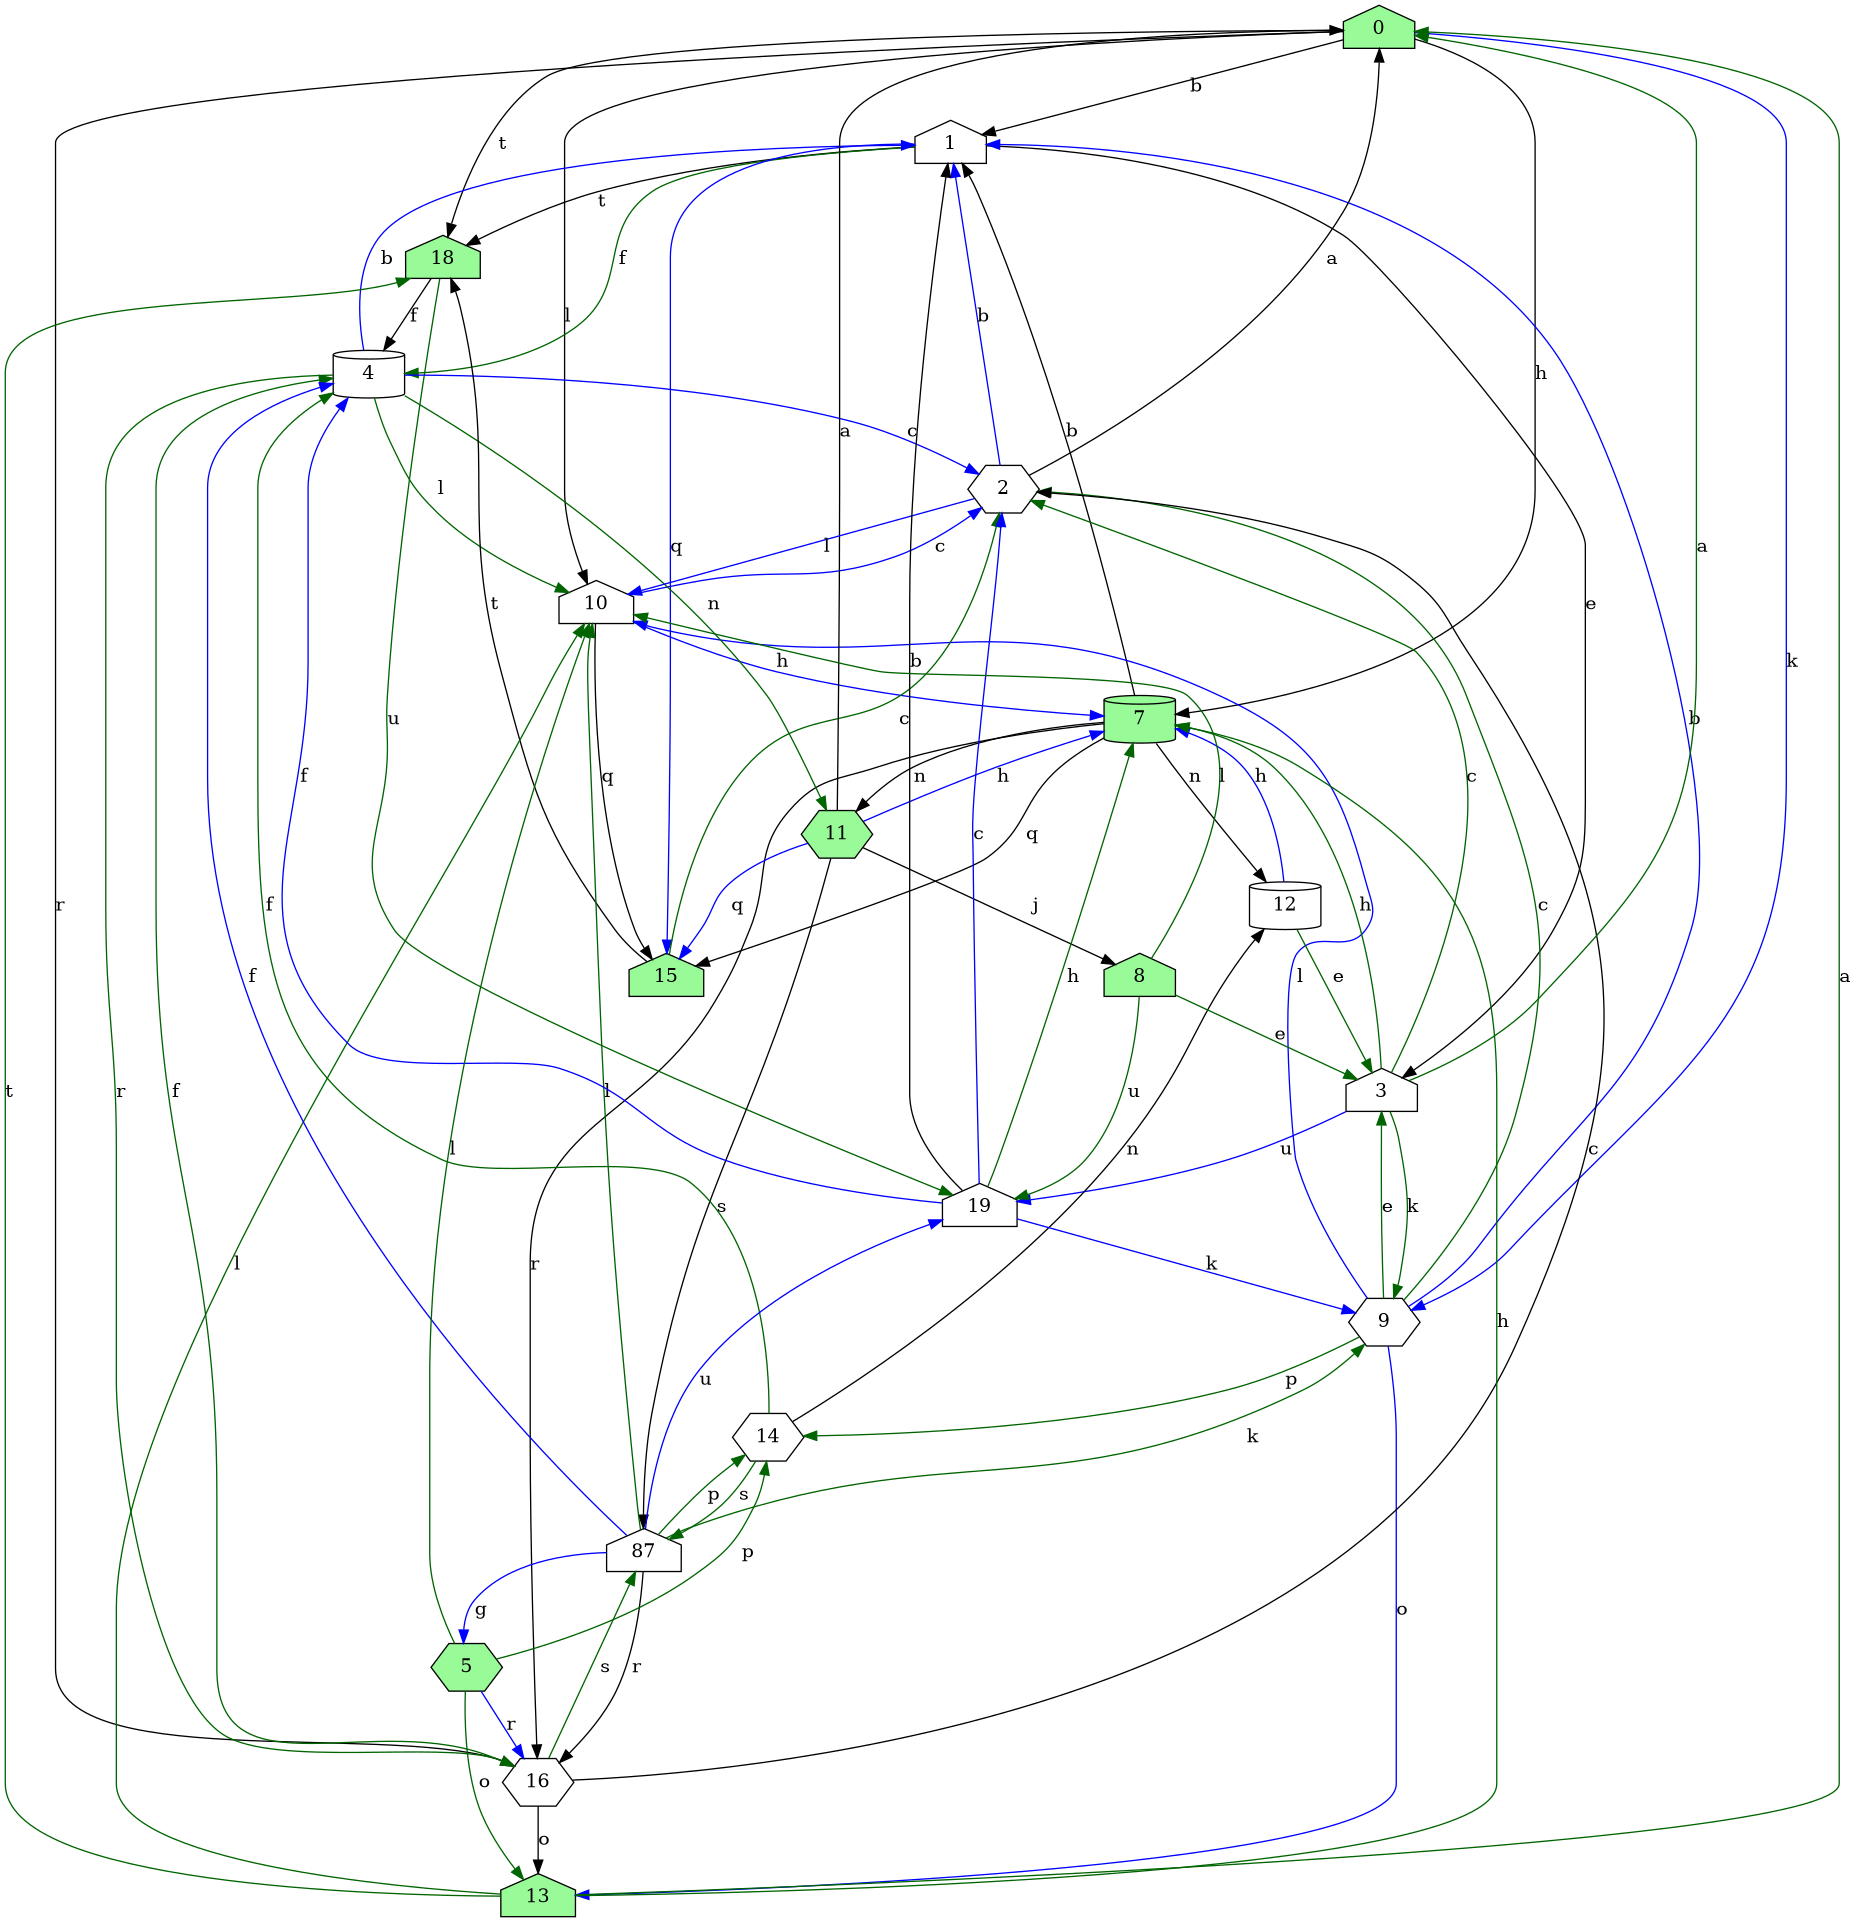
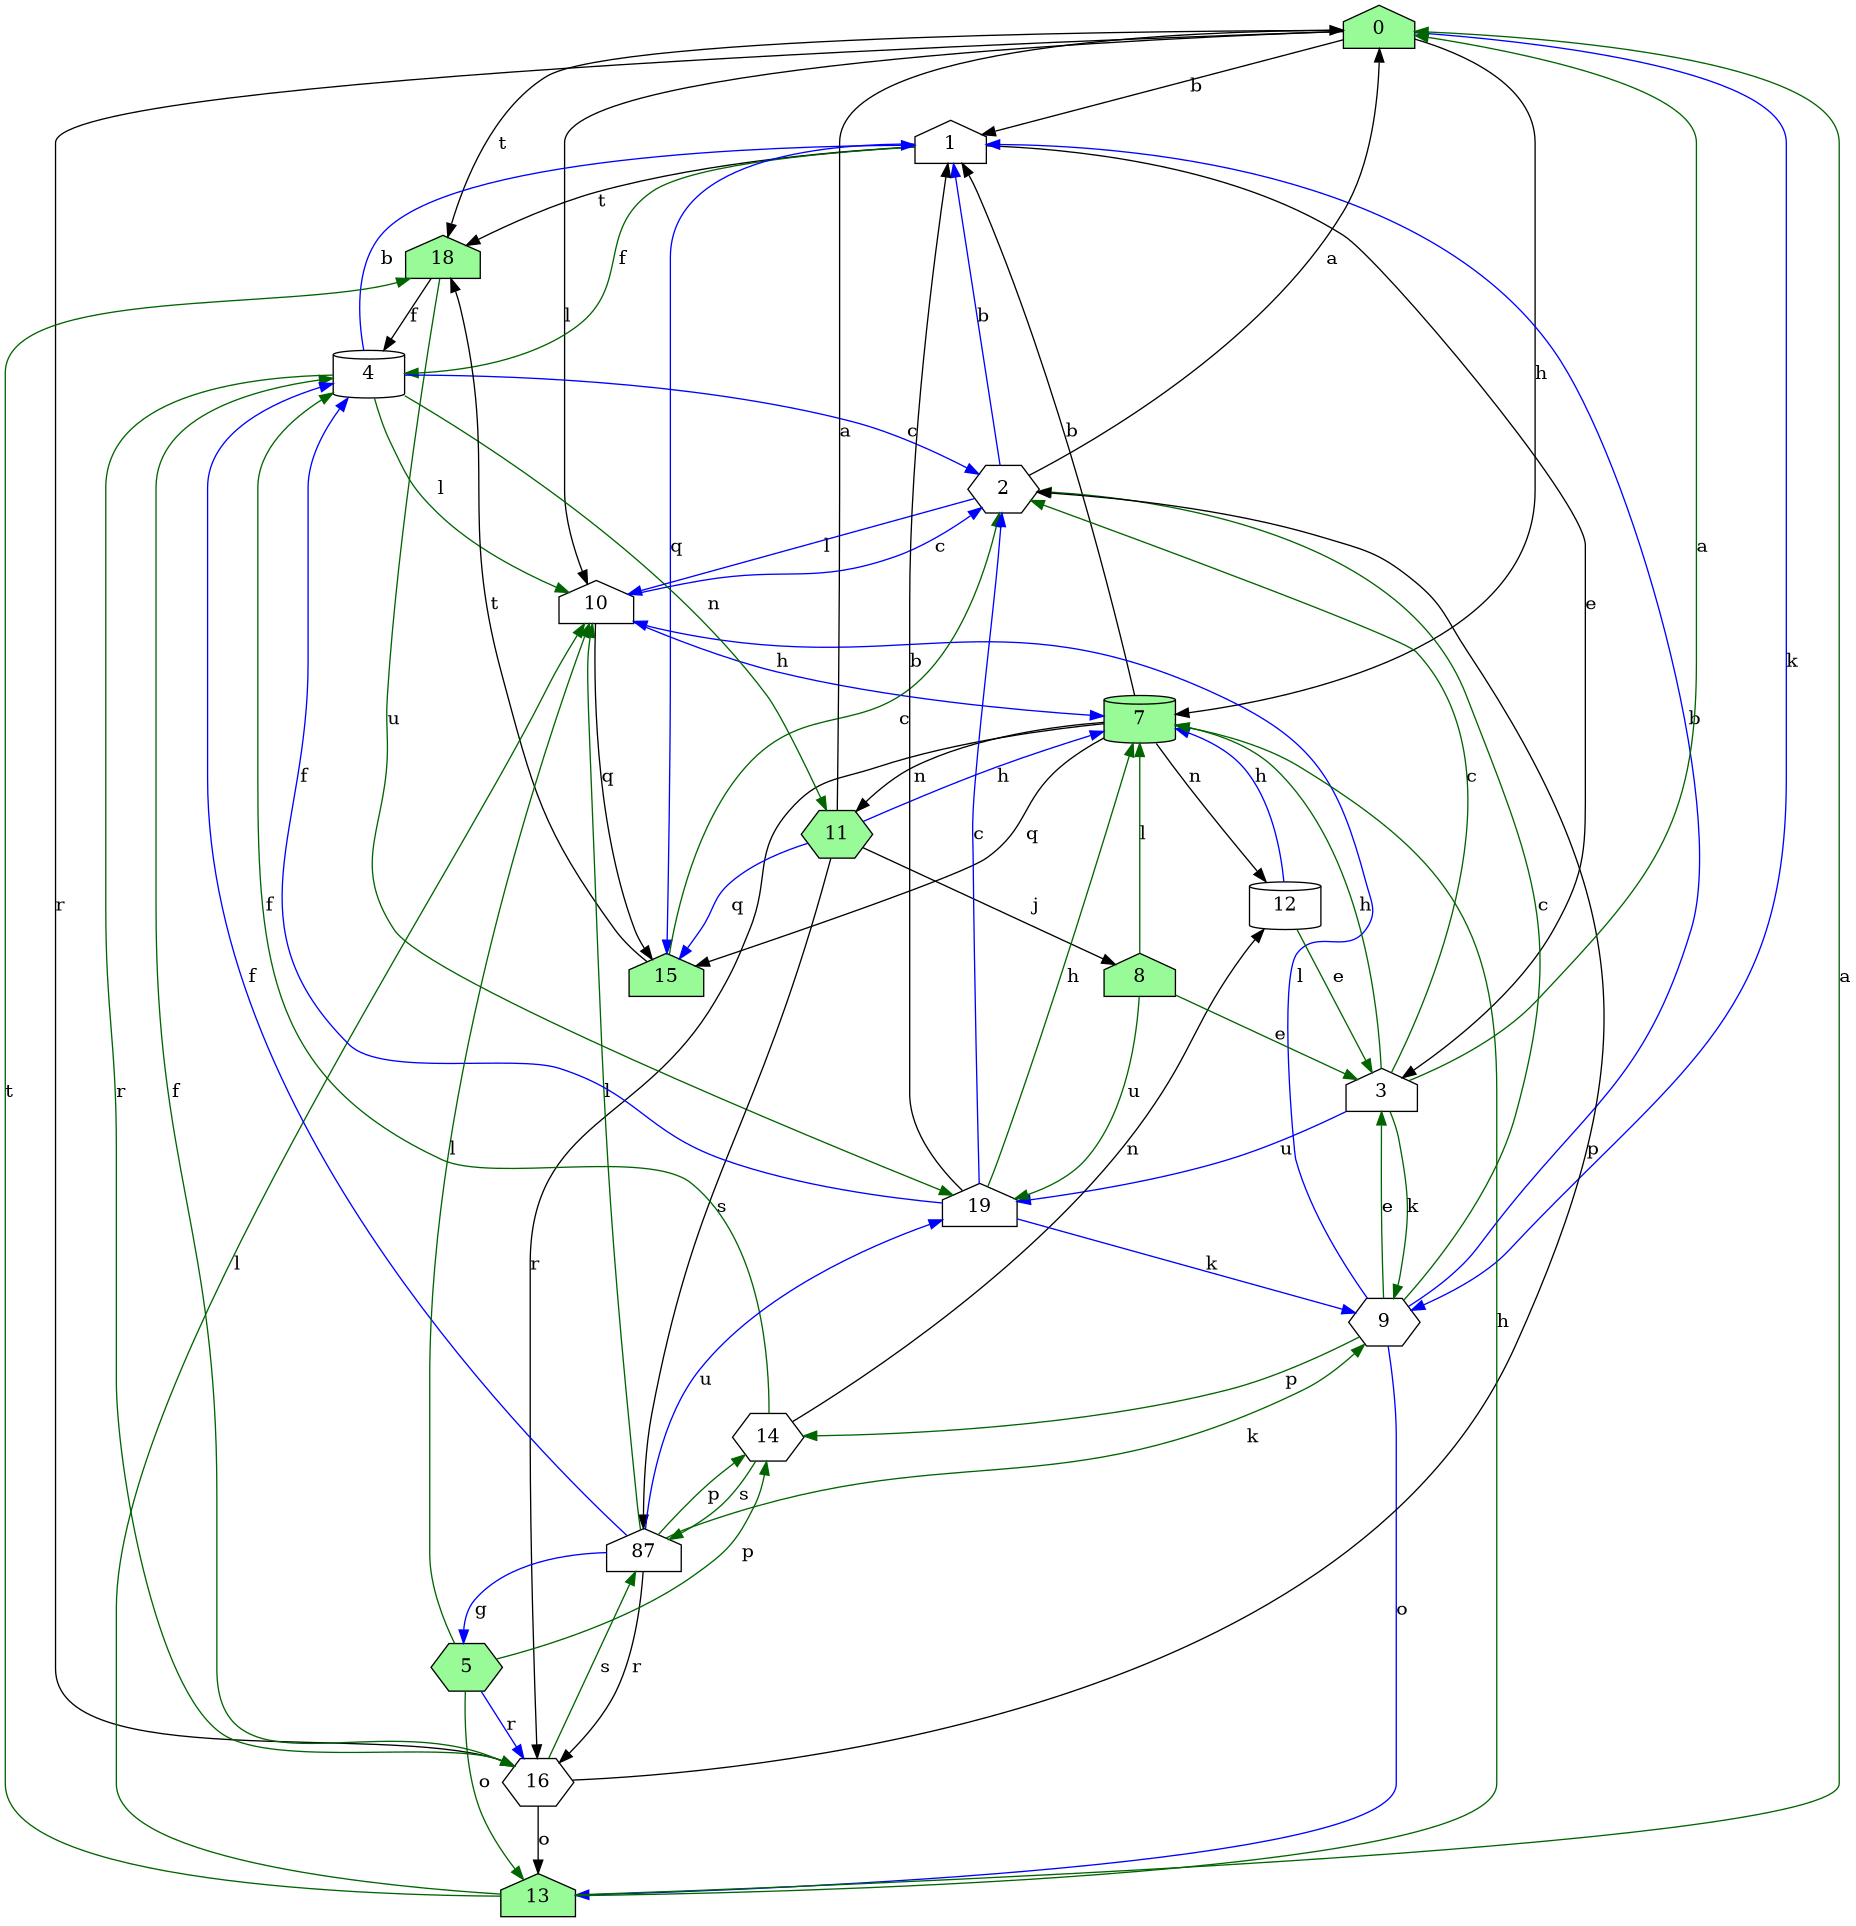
(1058, 678) -> (1140, 855)
(1593, 1150) -> (1593, 1150)
